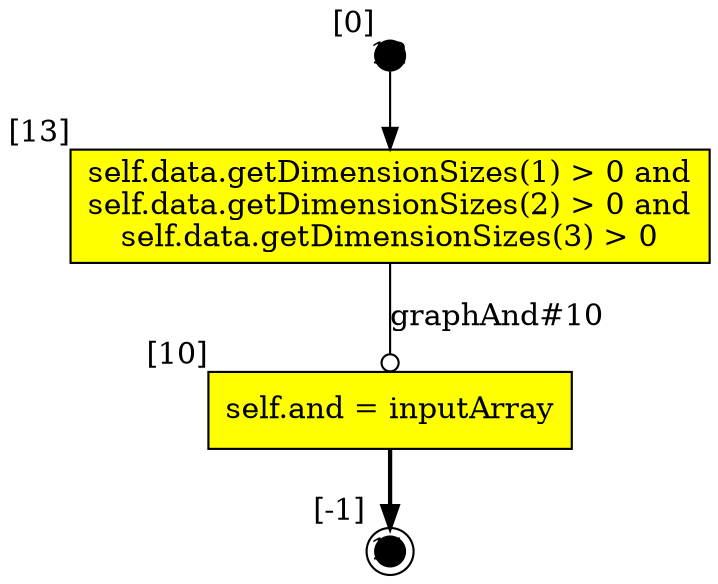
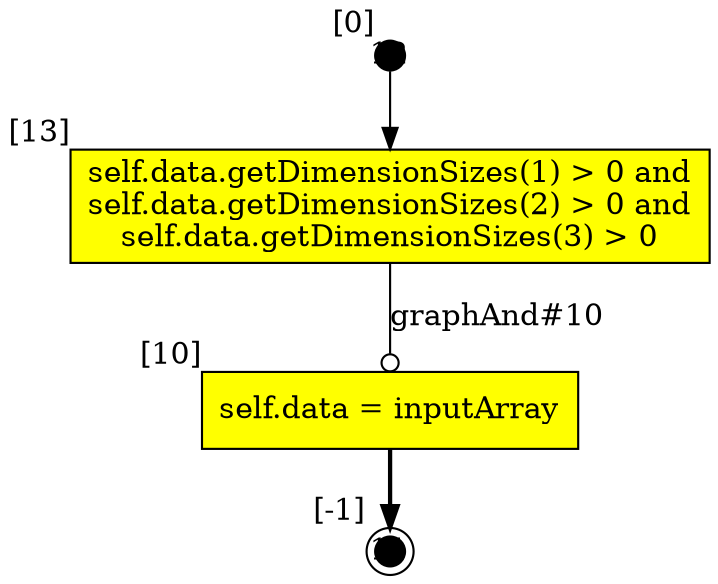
(390, 410) -> (390, 410)
